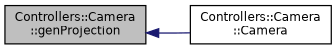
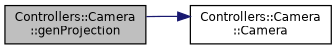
(175, 33) -> (162, 16)
